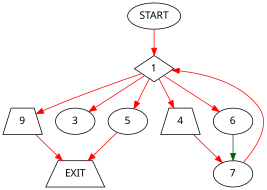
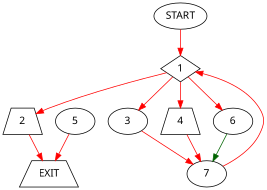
(143, 90) -> none
(23, 121) -> (23, 121)
none -> (164, 146)
